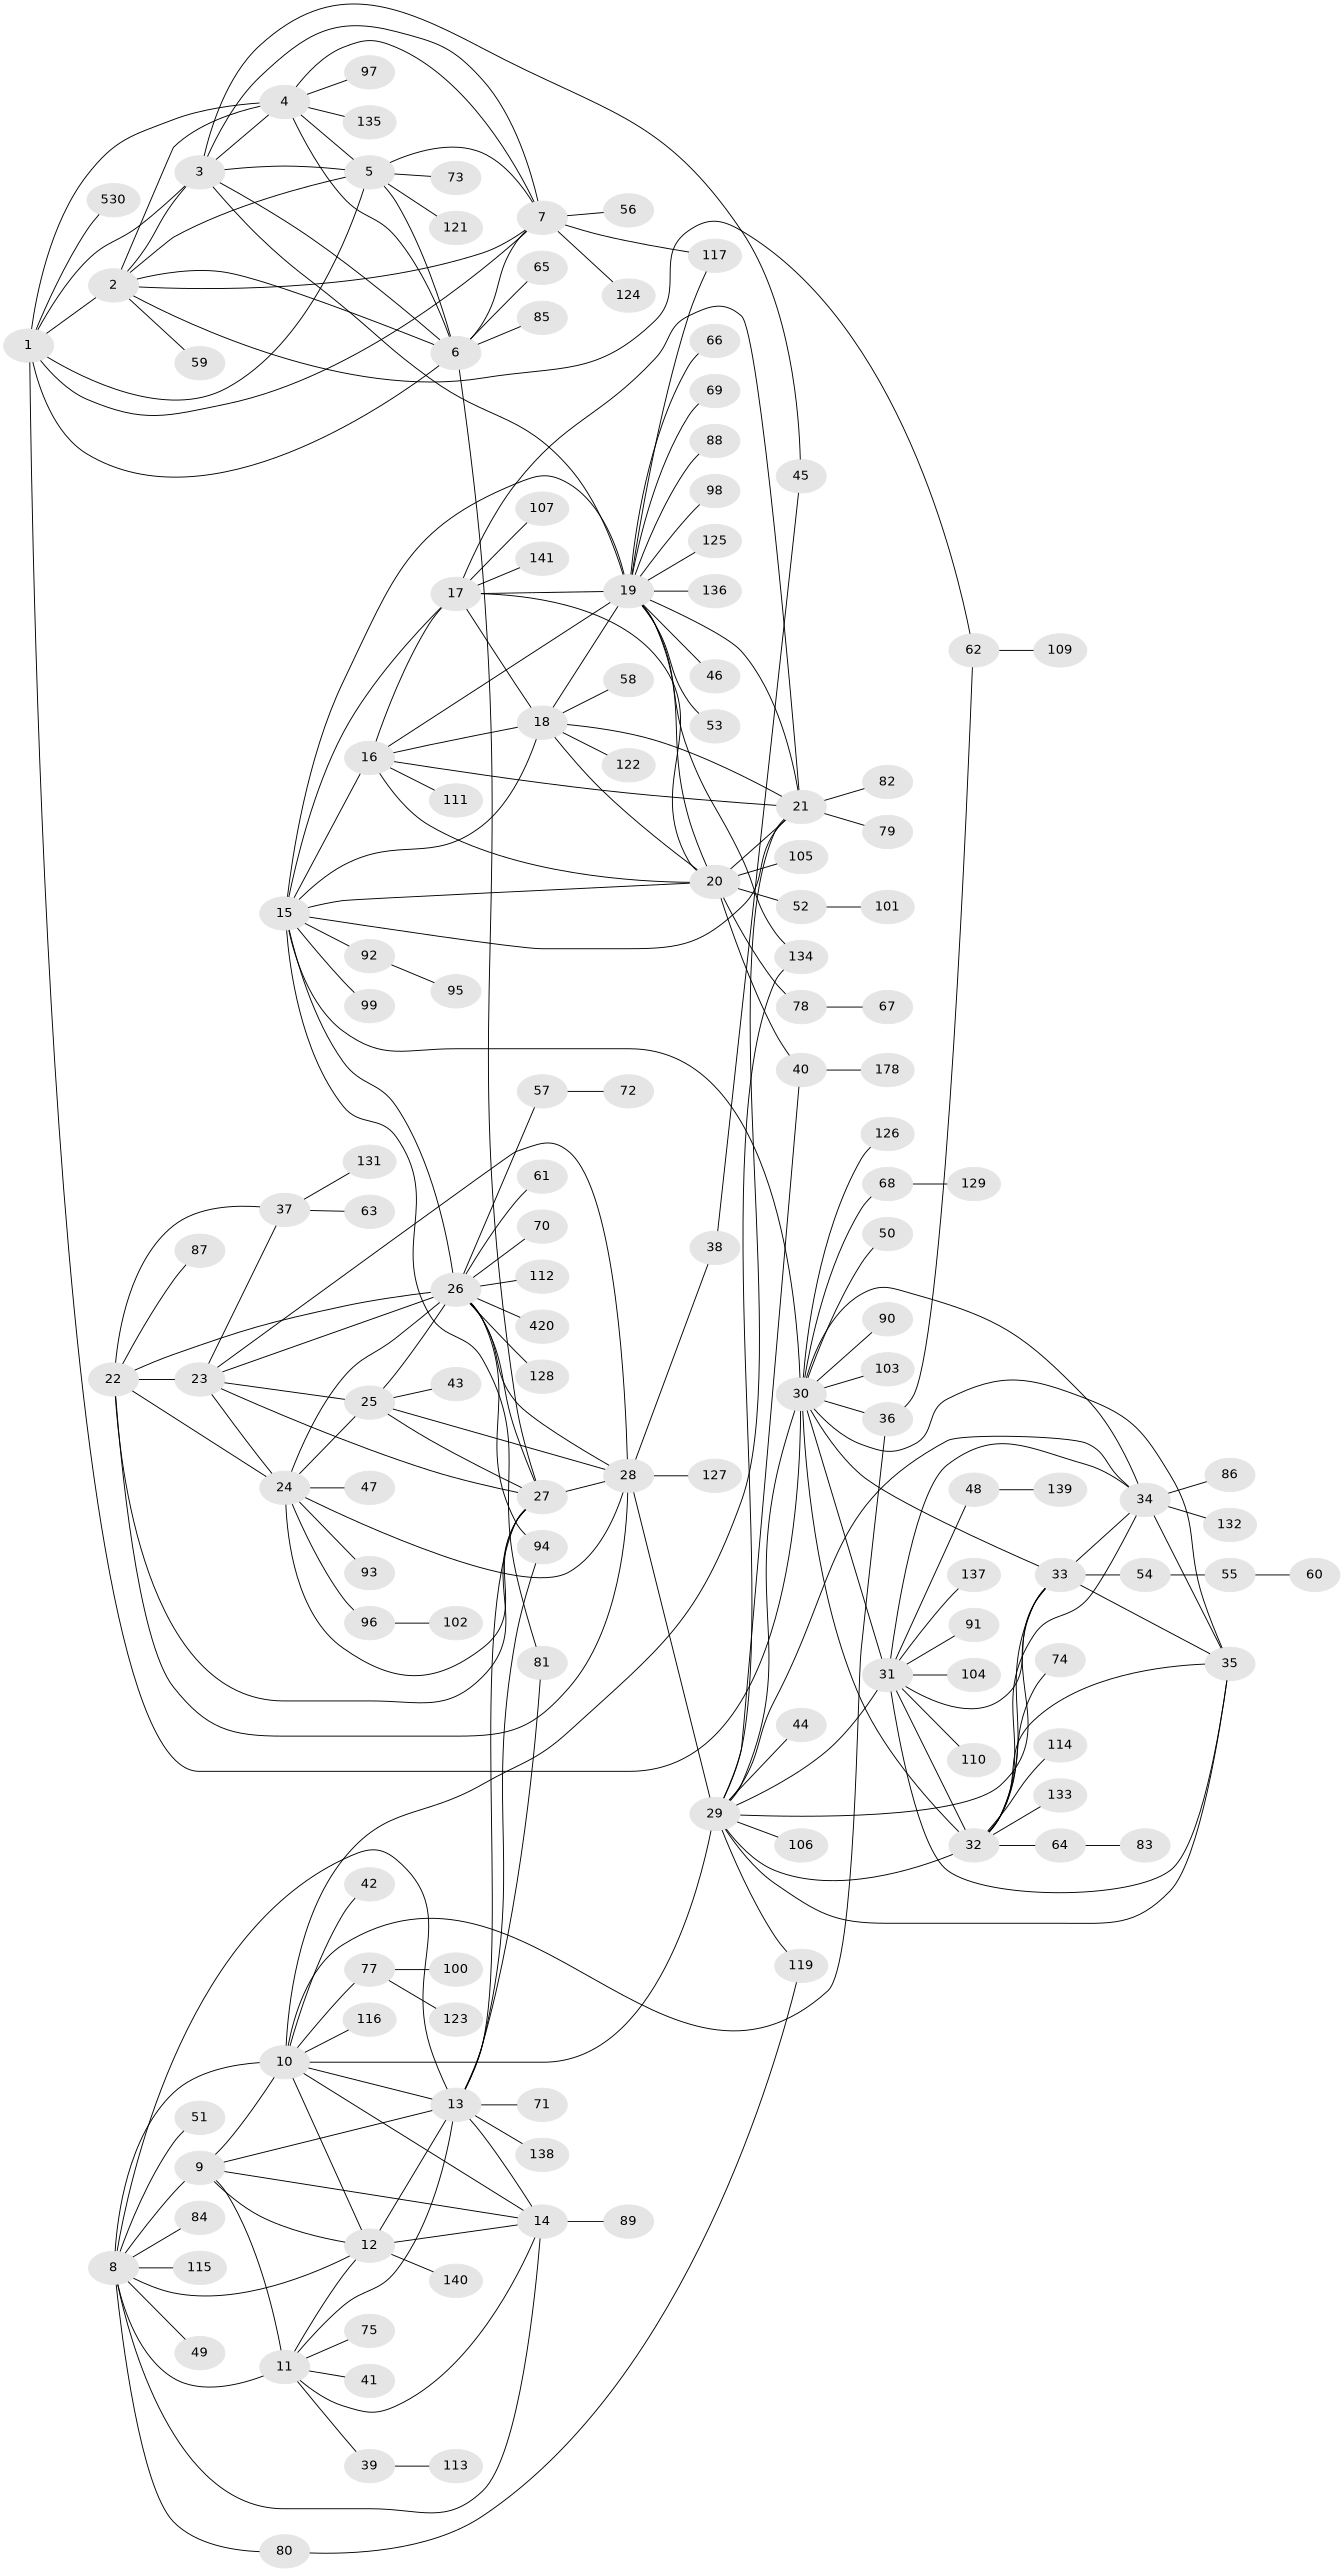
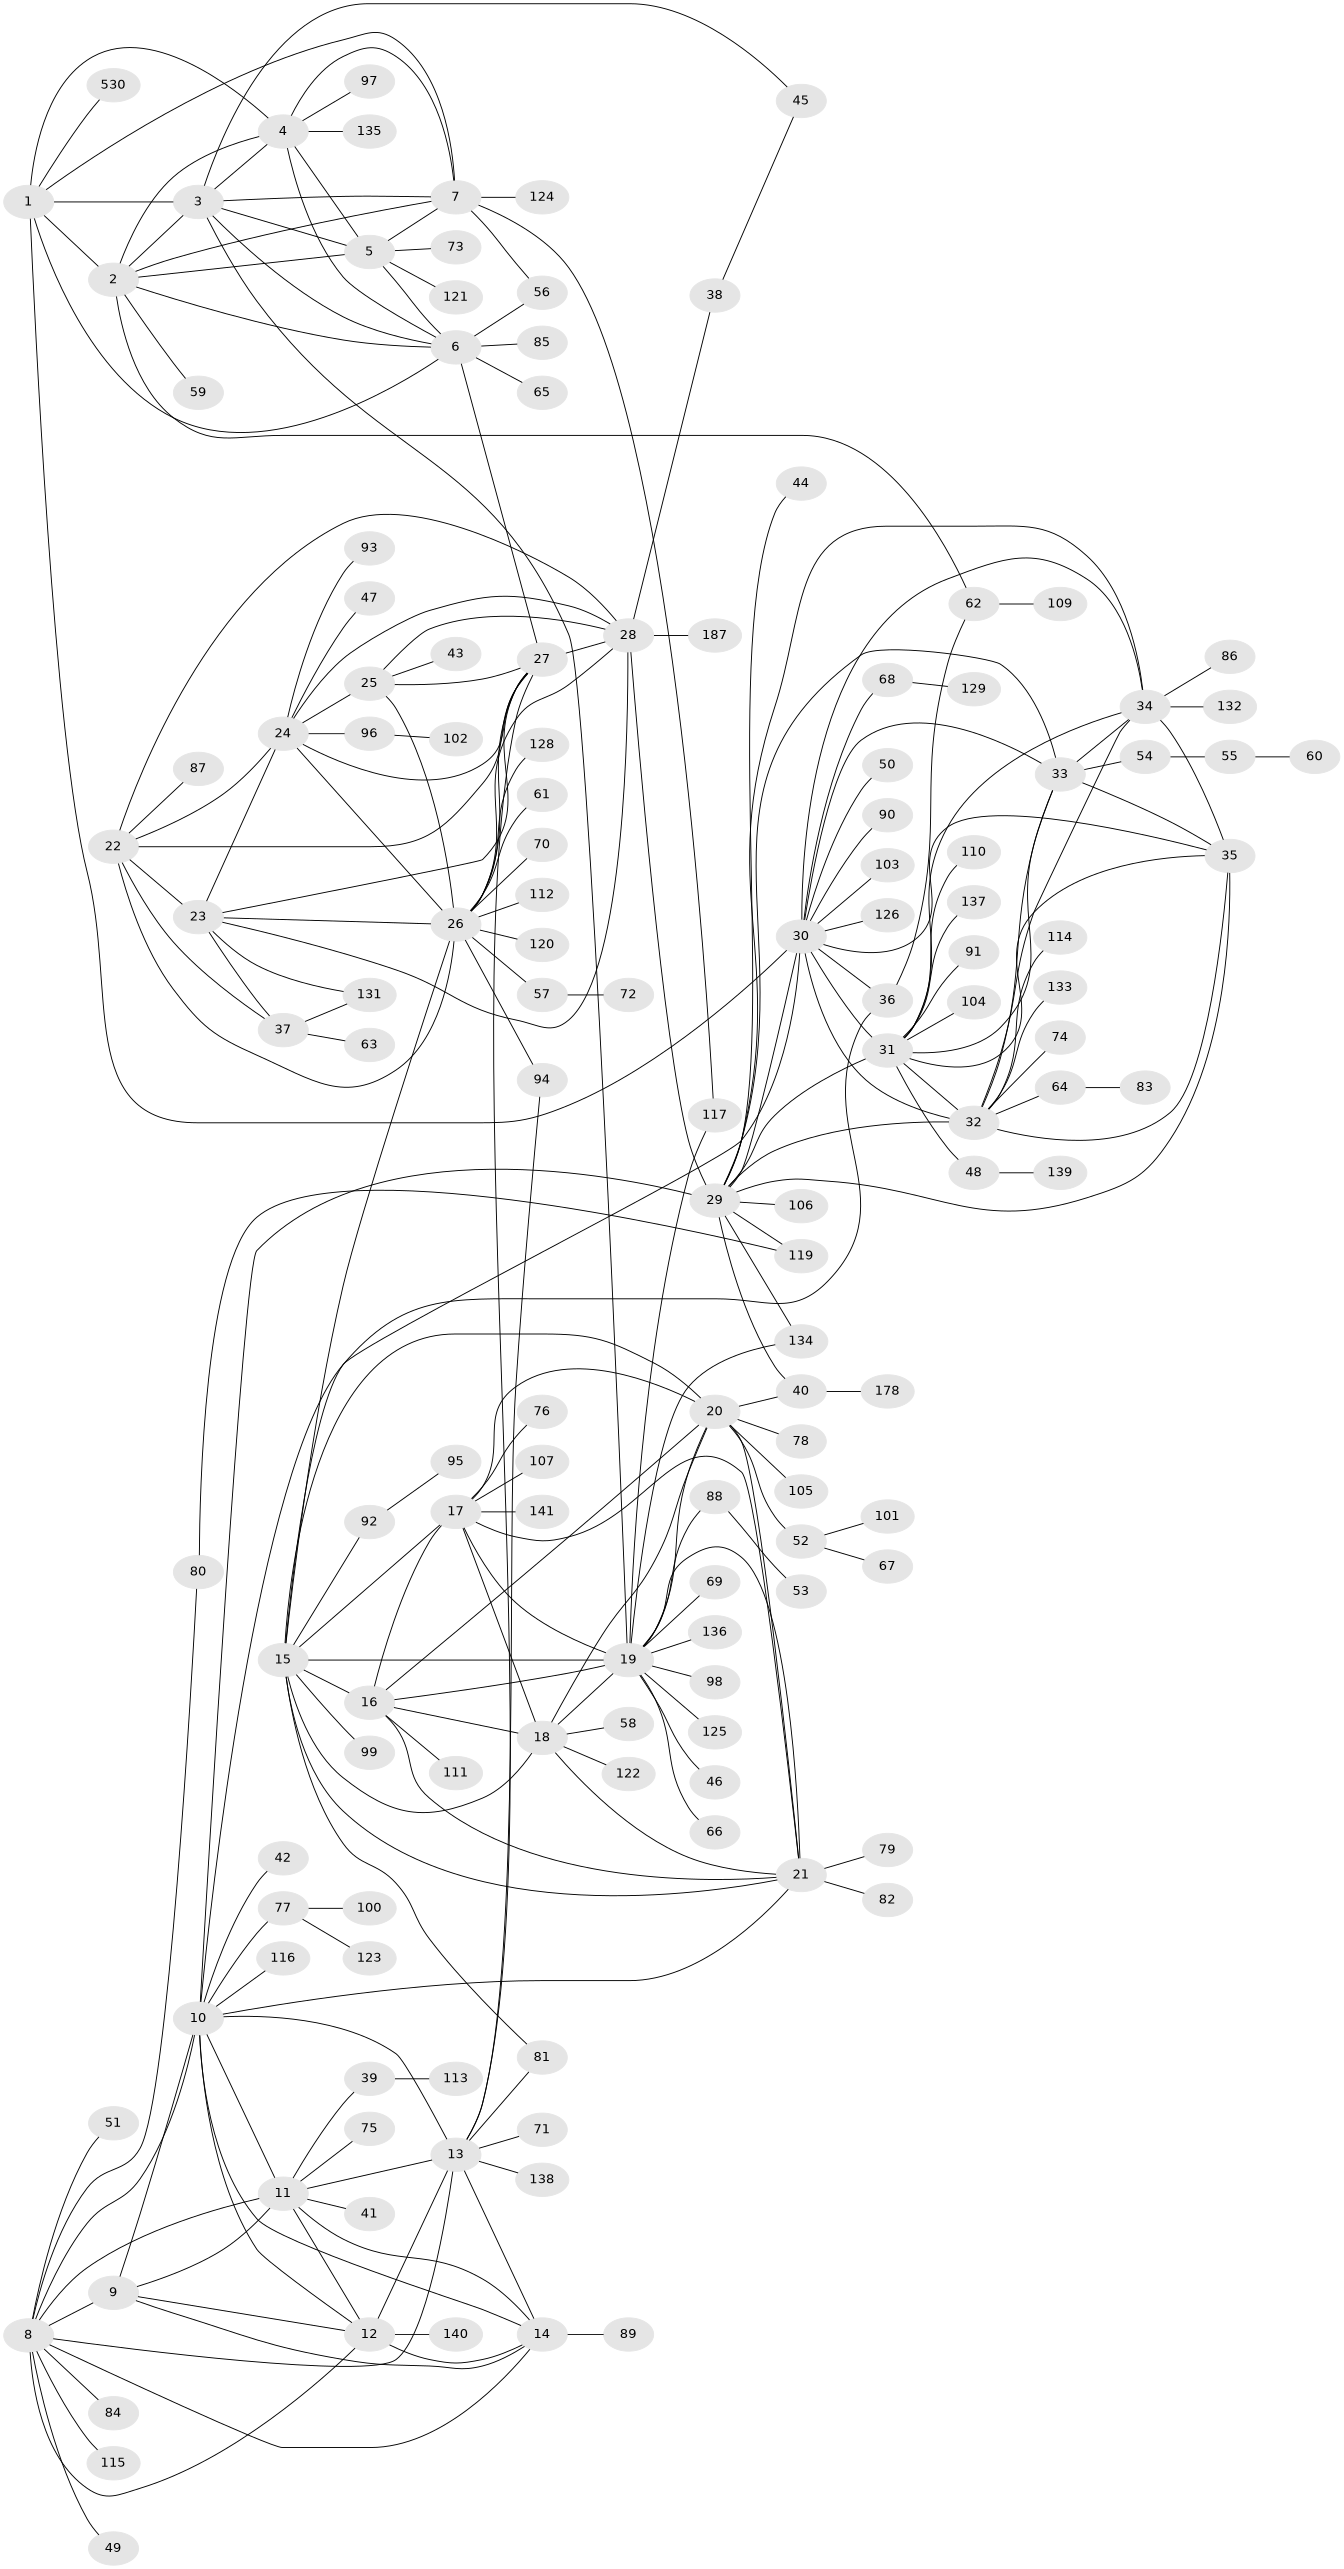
(498, 285) -> (499, 320)
(250, 372) -> none
(681, 689) -> (751, 1538)
(845, 1007) -> (844, 1554)
(542, 1327) -> (542, 945)
(285, 1391) -> (273, 973)
none -> (542, 1412)
(715, 1476) -> (715, 636)
none -> (241, 2106)
(328, 2136) -> none
